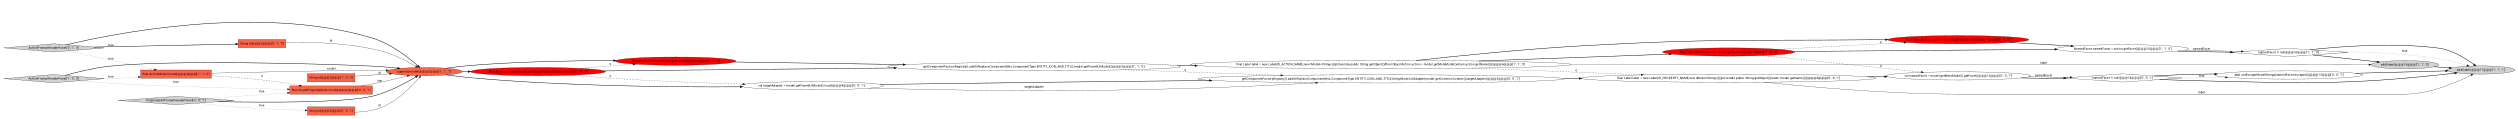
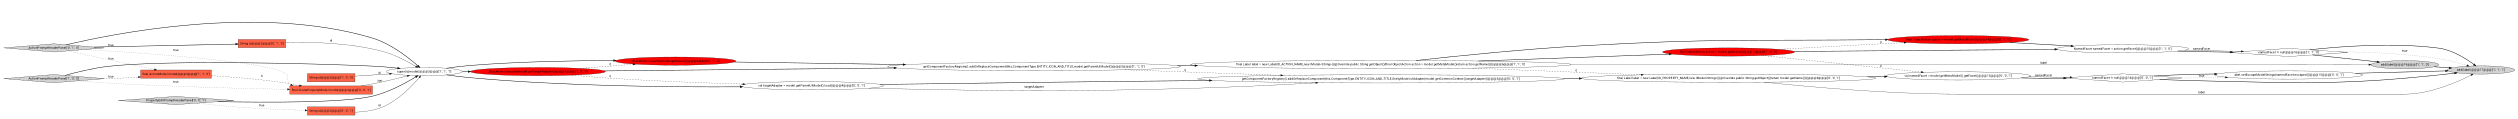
(299, 71) -> none
(424, 72) -> (424, 72)
(121, 78) -> (121, 78)
(247, 96) -> (192, 58)
